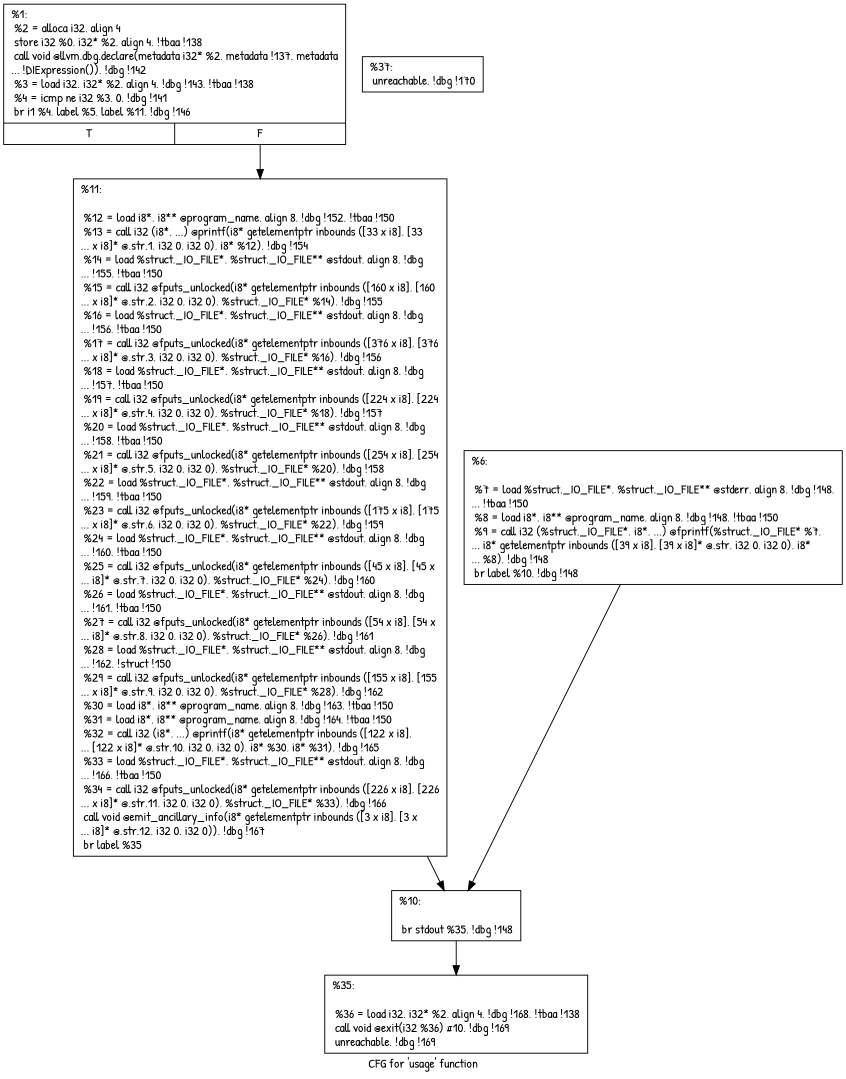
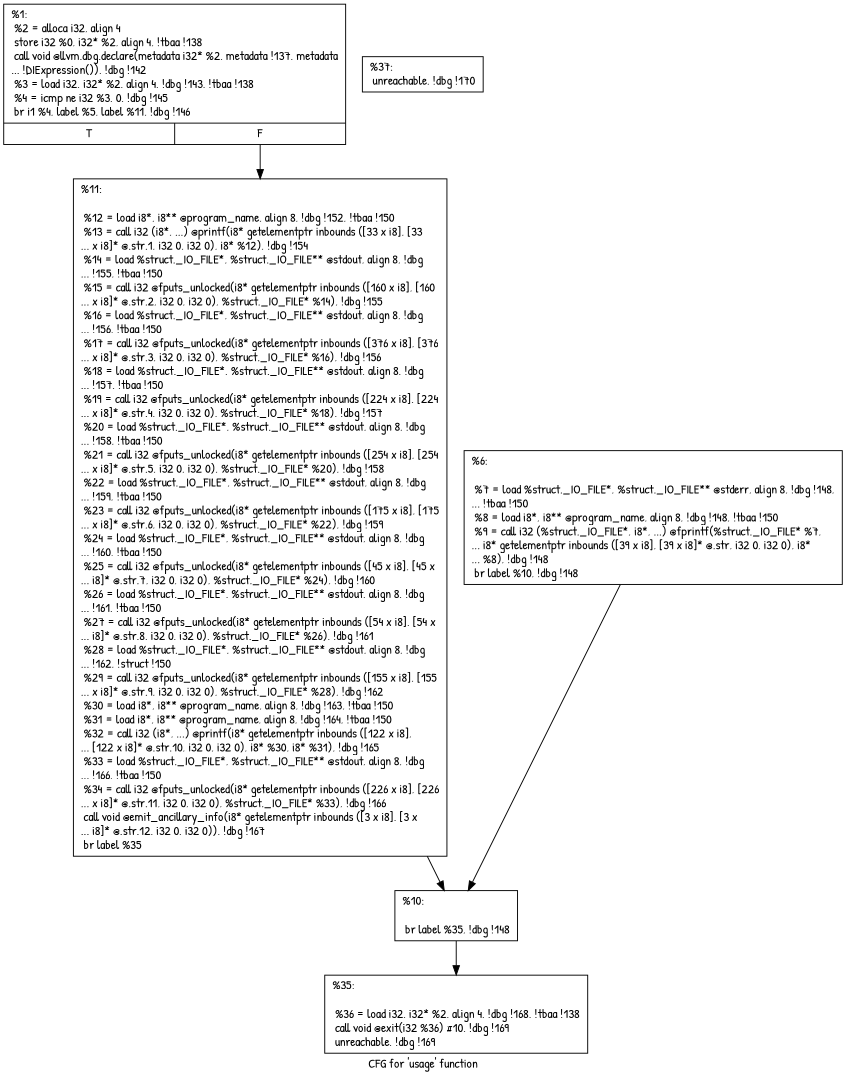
(90, 98) -> (90, 98)
(456, 930) -> (456, 930)
